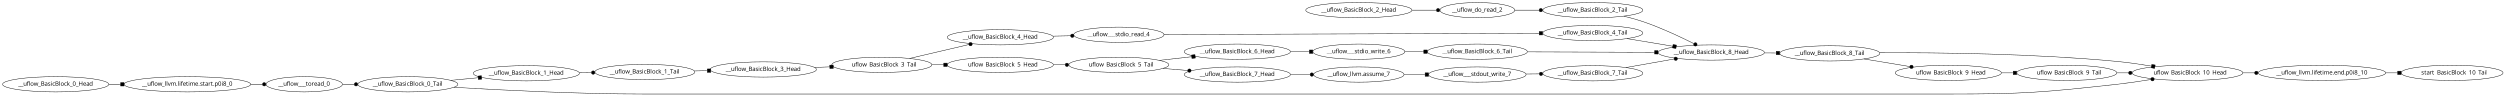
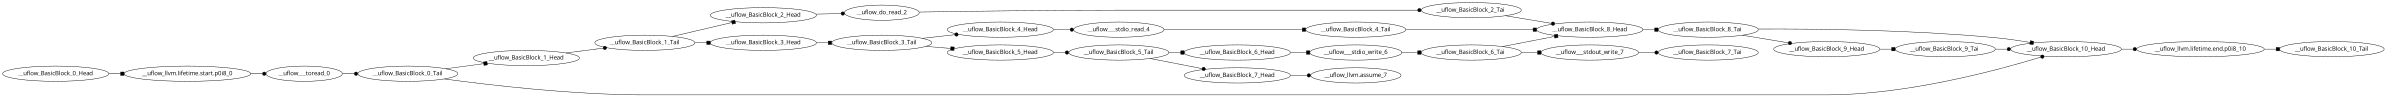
none -> (702, 30)
(1650, 63) -> none
(2452, 73) -> (2332, 49)
(1414, 75) -> (1529, 53)
